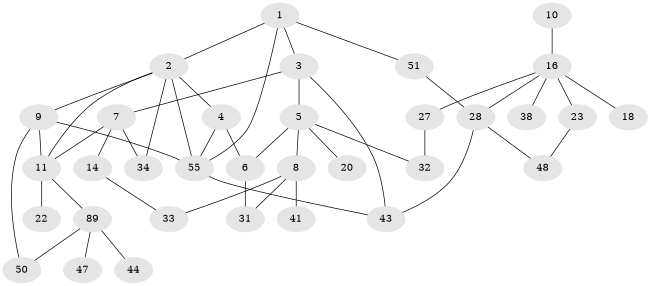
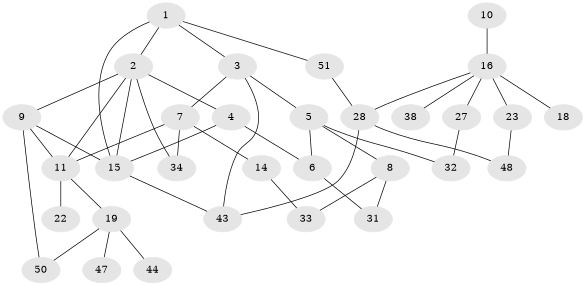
(194, 168) -> (115, 168)
(347, 168) -> none
(93, 219) -> (112, 219)
(296, 219) -> none
